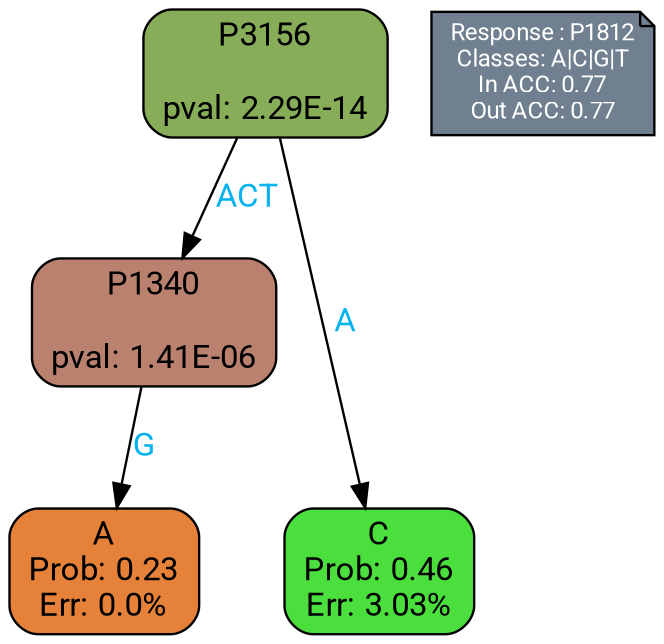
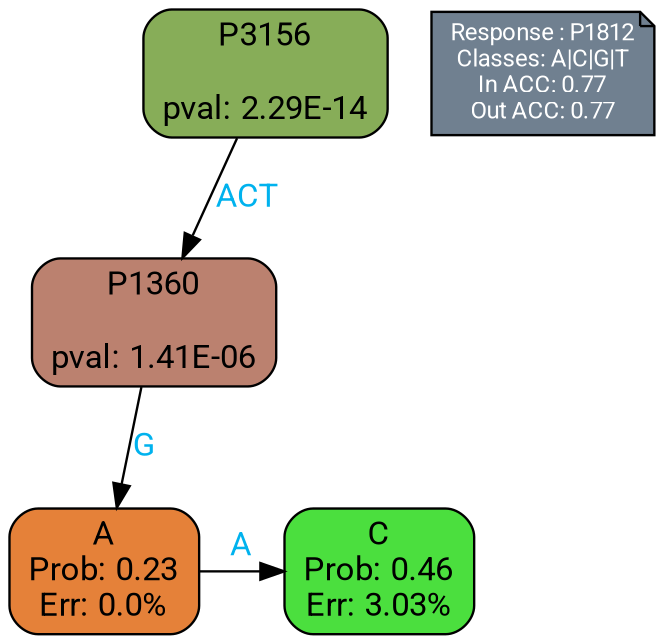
(320, 311) -> (230, 571)
(154, 322) -> (154, 322)
